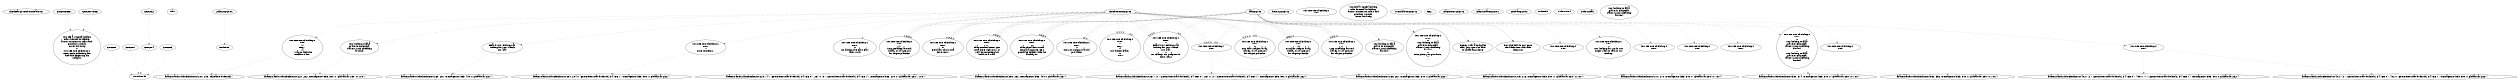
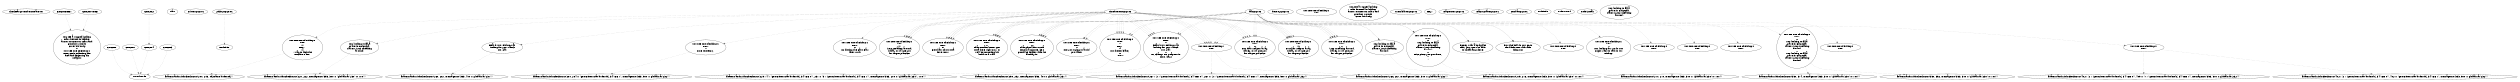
none -> (196, 12)
